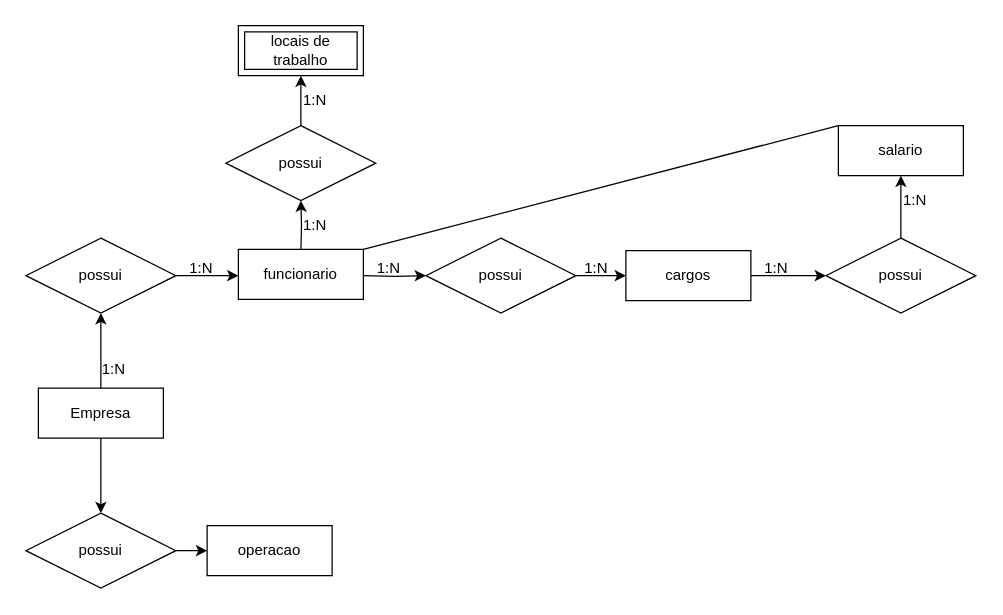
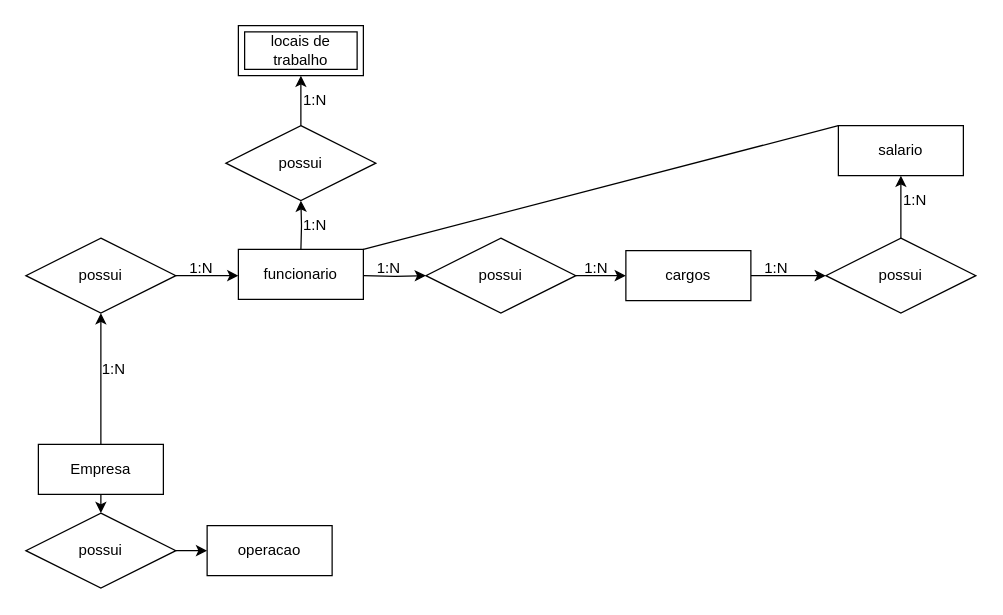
(101, 413) -> (101, 469)
